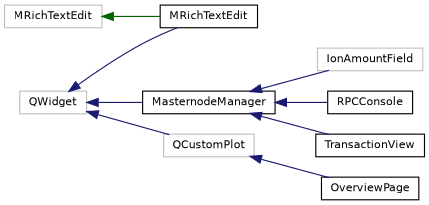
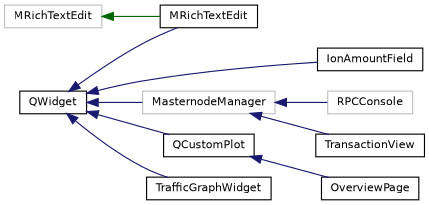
(370, 59) -> (370, 59)
(295, 79) -> (207, 72)
(53, 102) -> (53, 102)
(209, 102) -> (209, 102)
(370, 102) -> (370, 102)
(209, 145) -> (209, 145)
none -> (209, 188)
